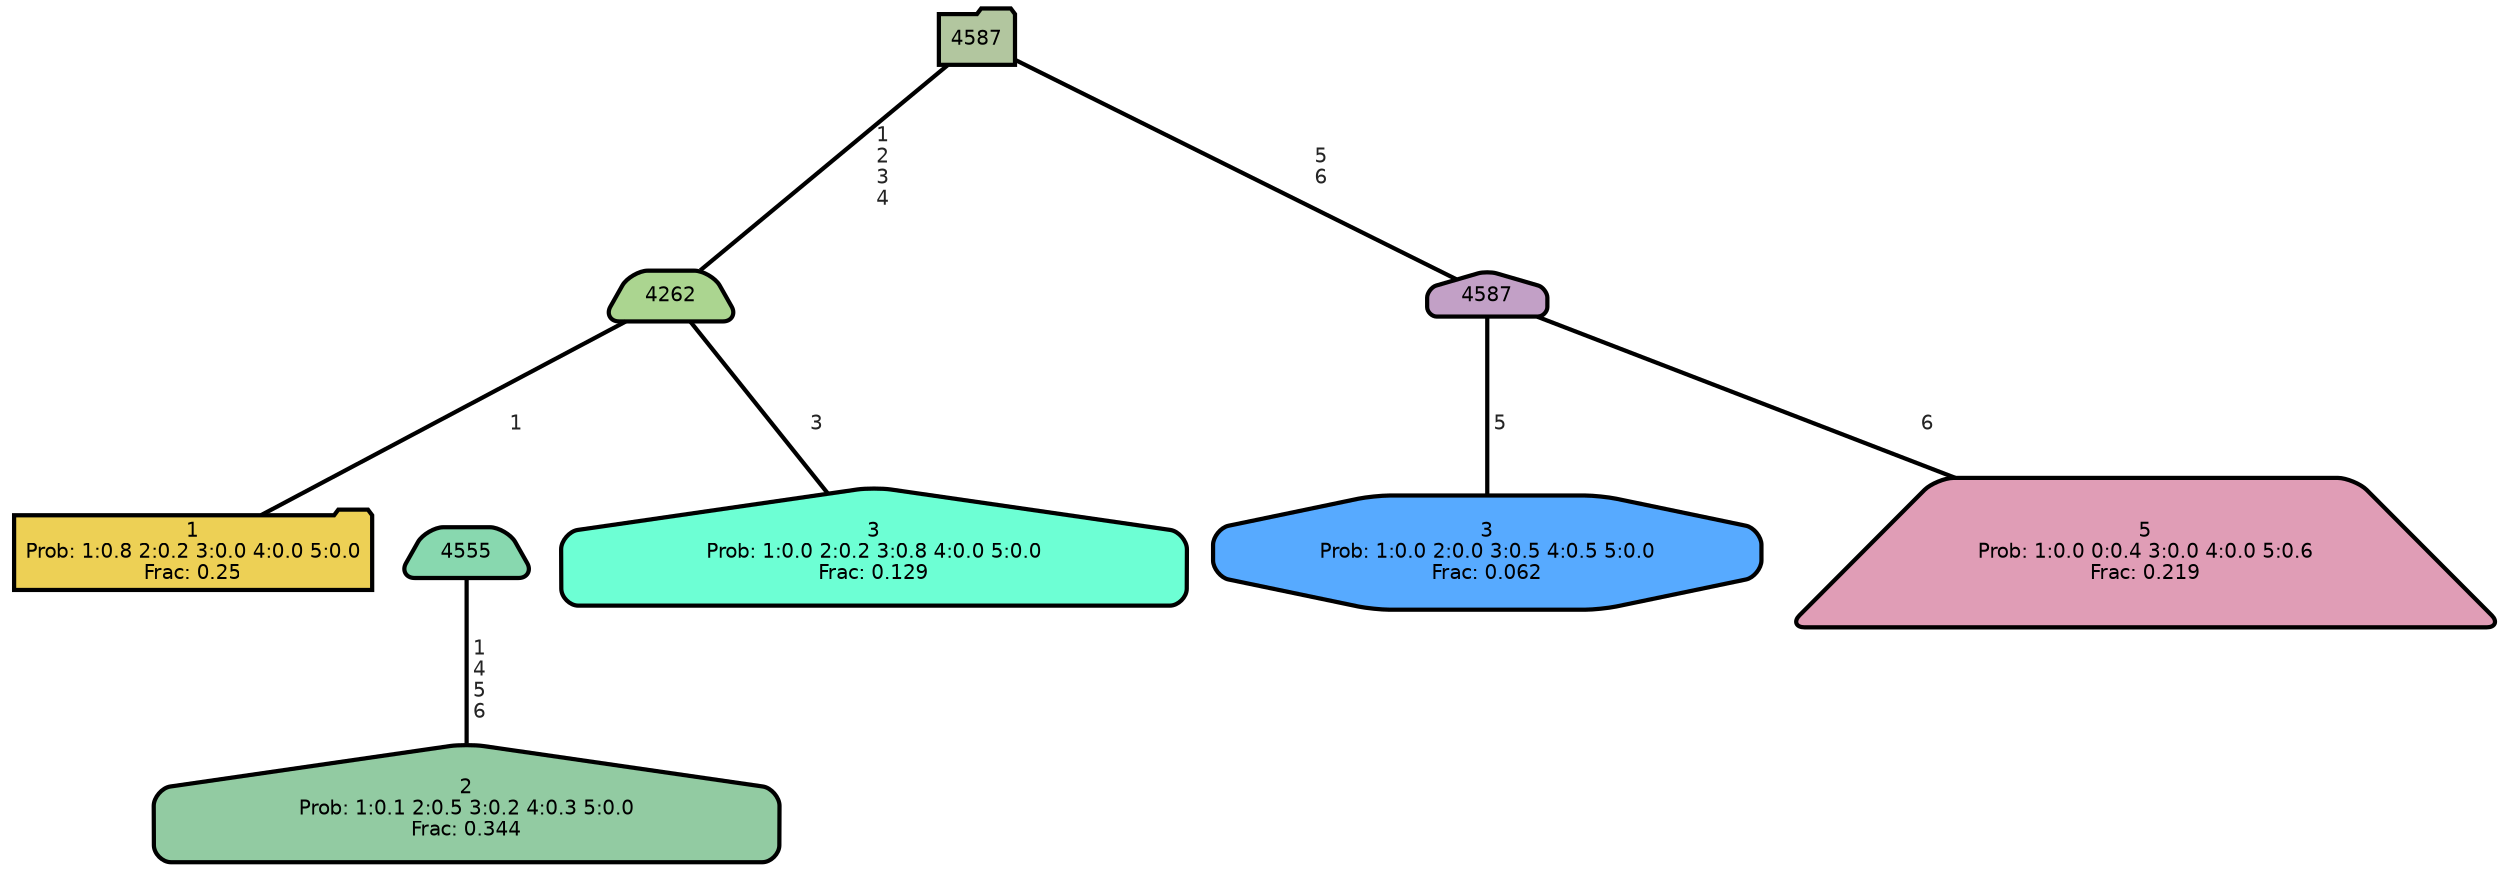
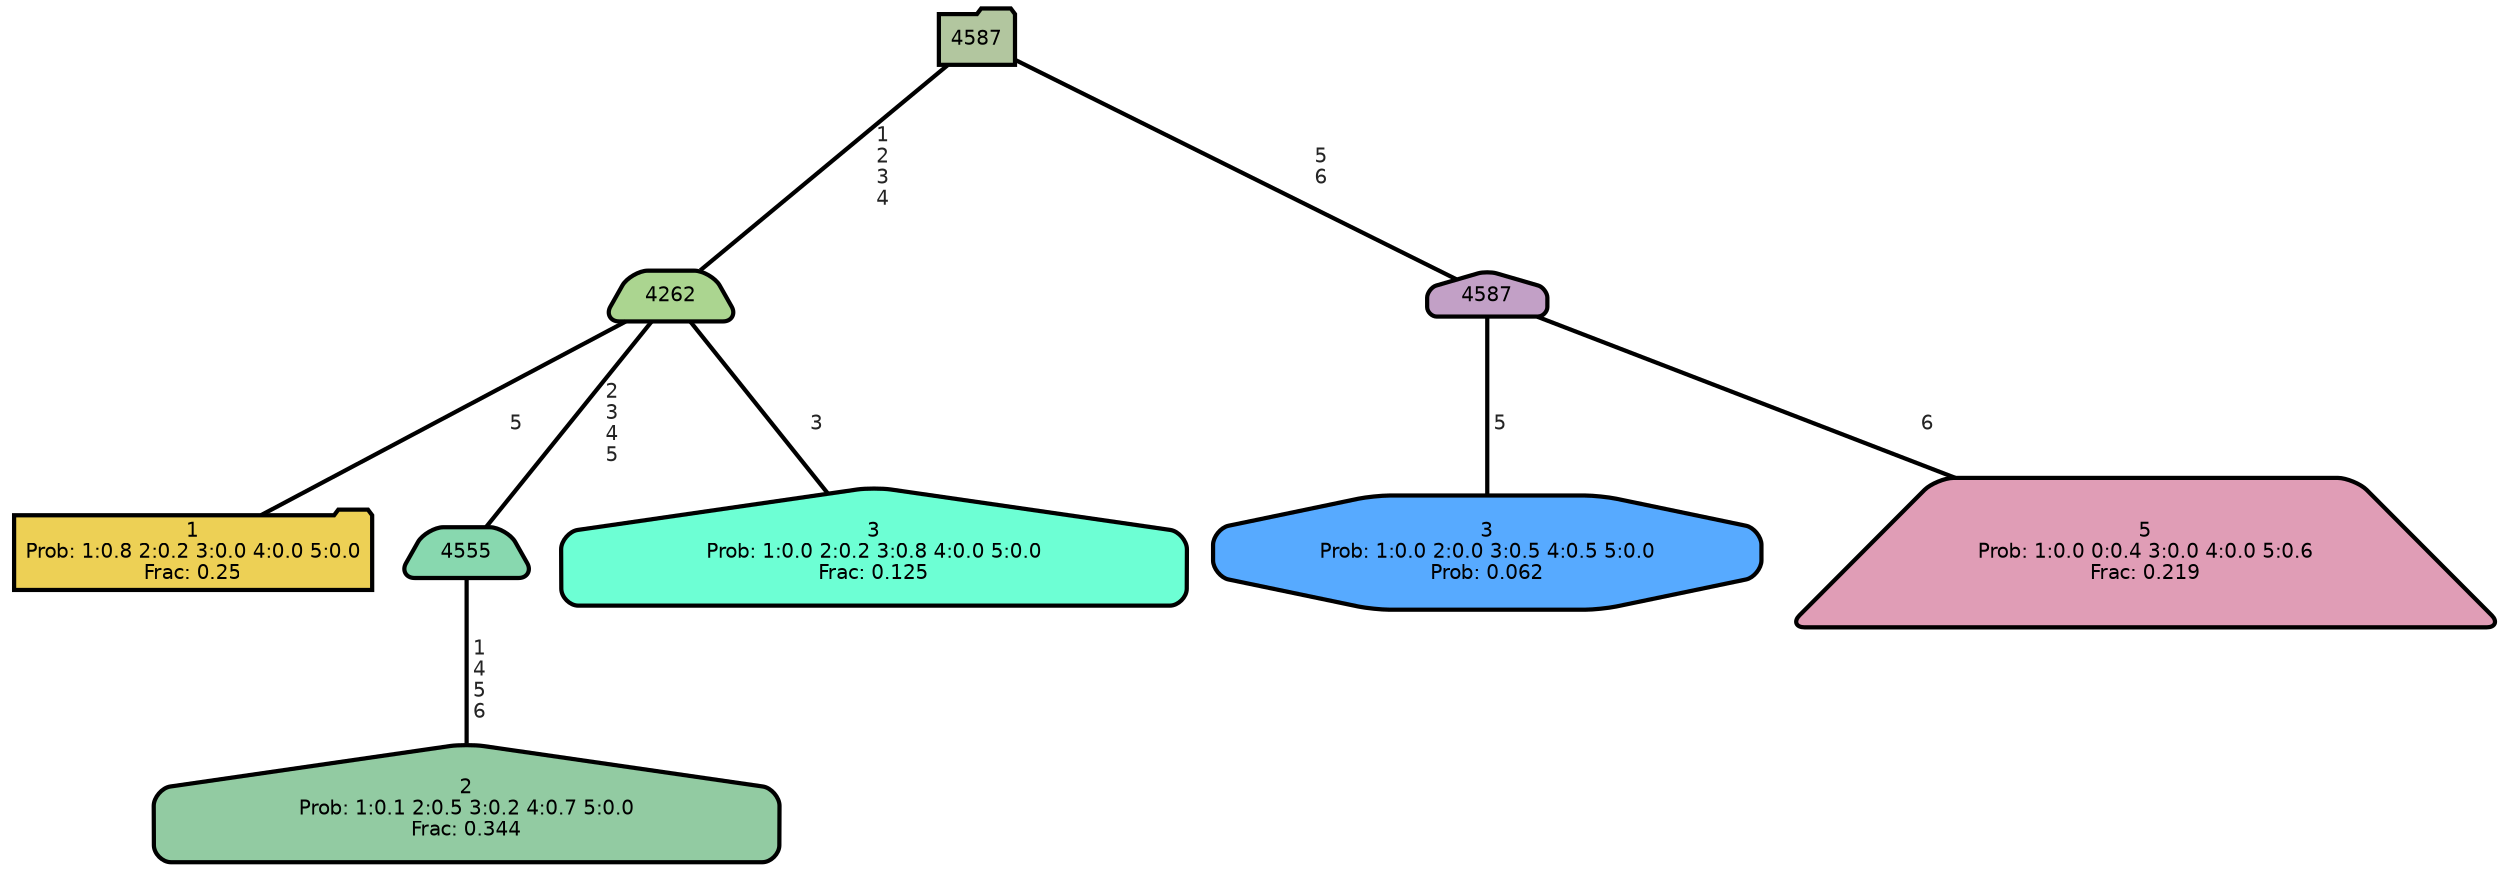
(513, 424) -> (513, 424)
none -> (569, 424)
(874, 553) -> (874, 553)
(1487, 553) -> (1487, 553)
(467, 809) -> (467, 809)
